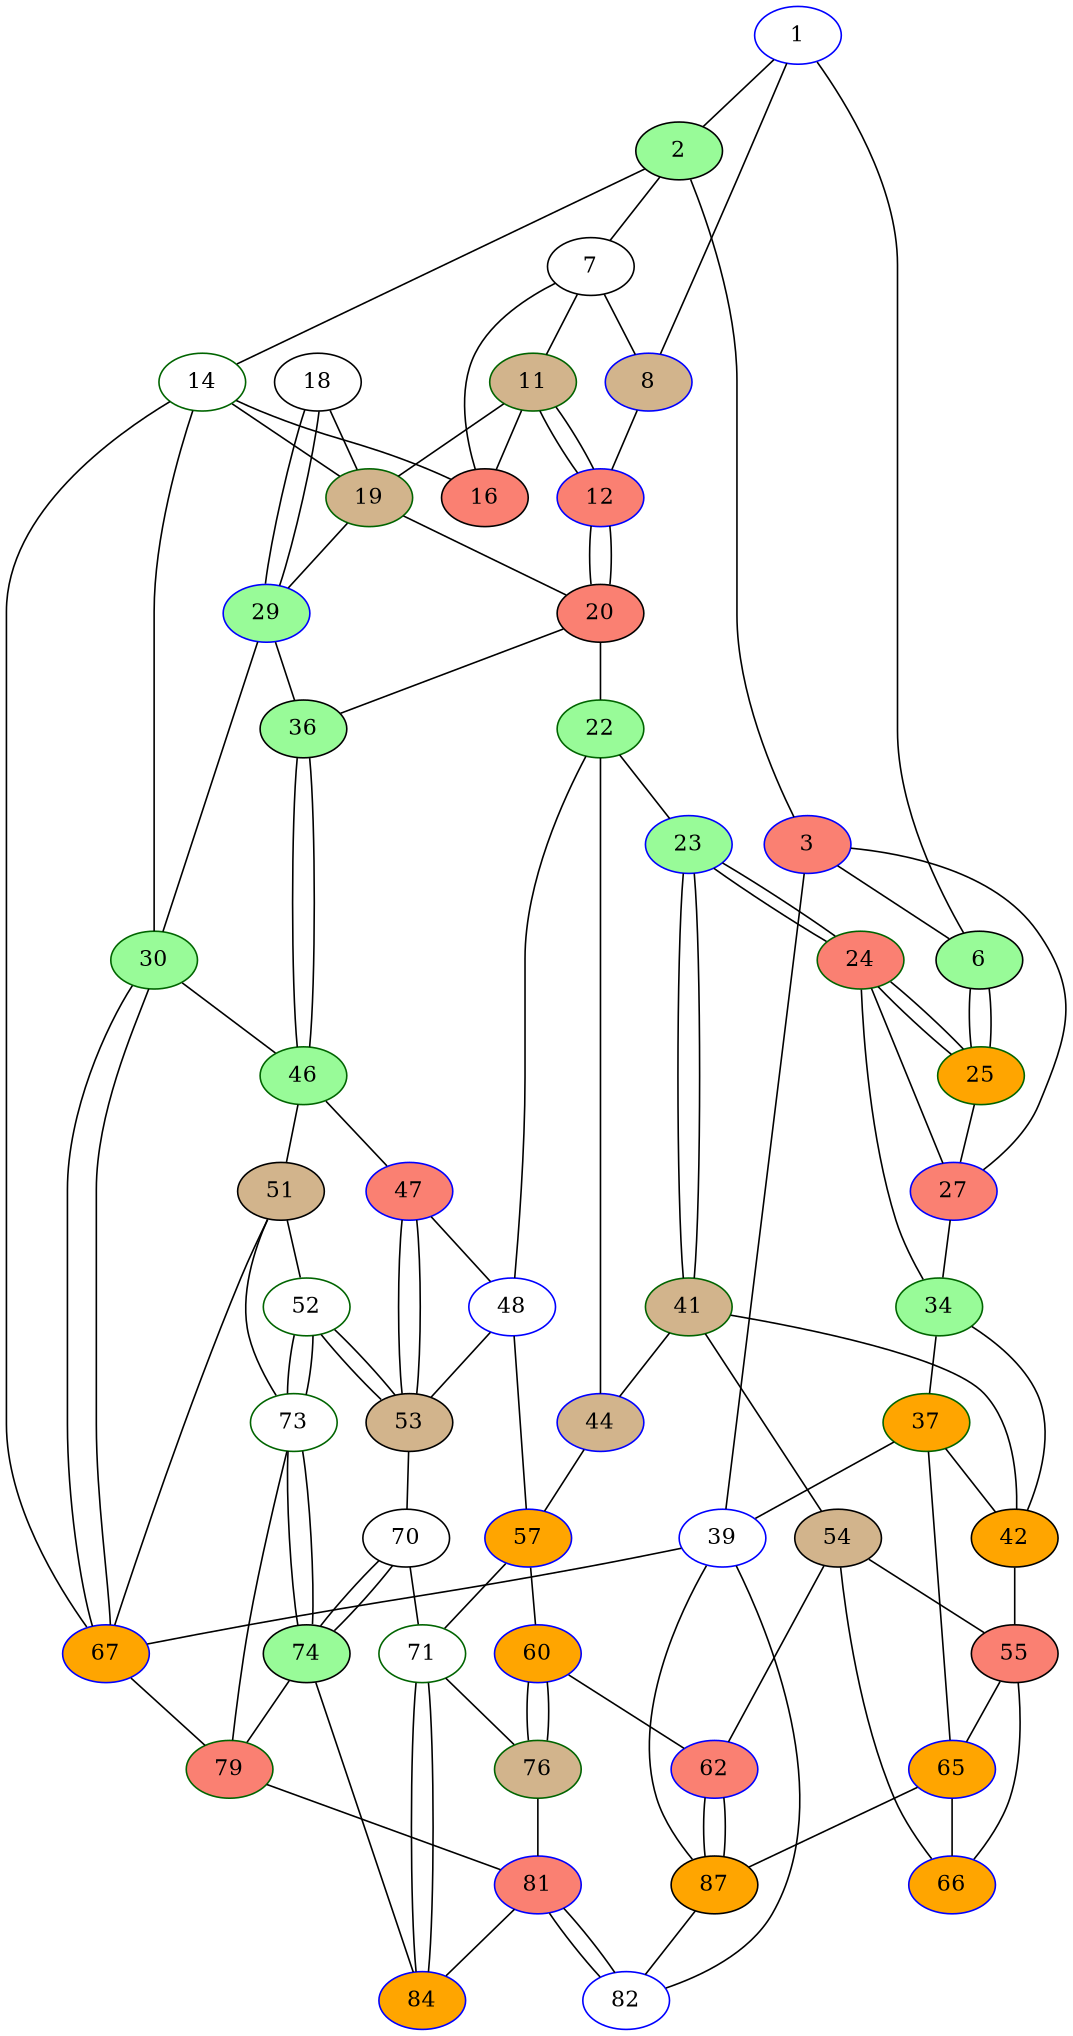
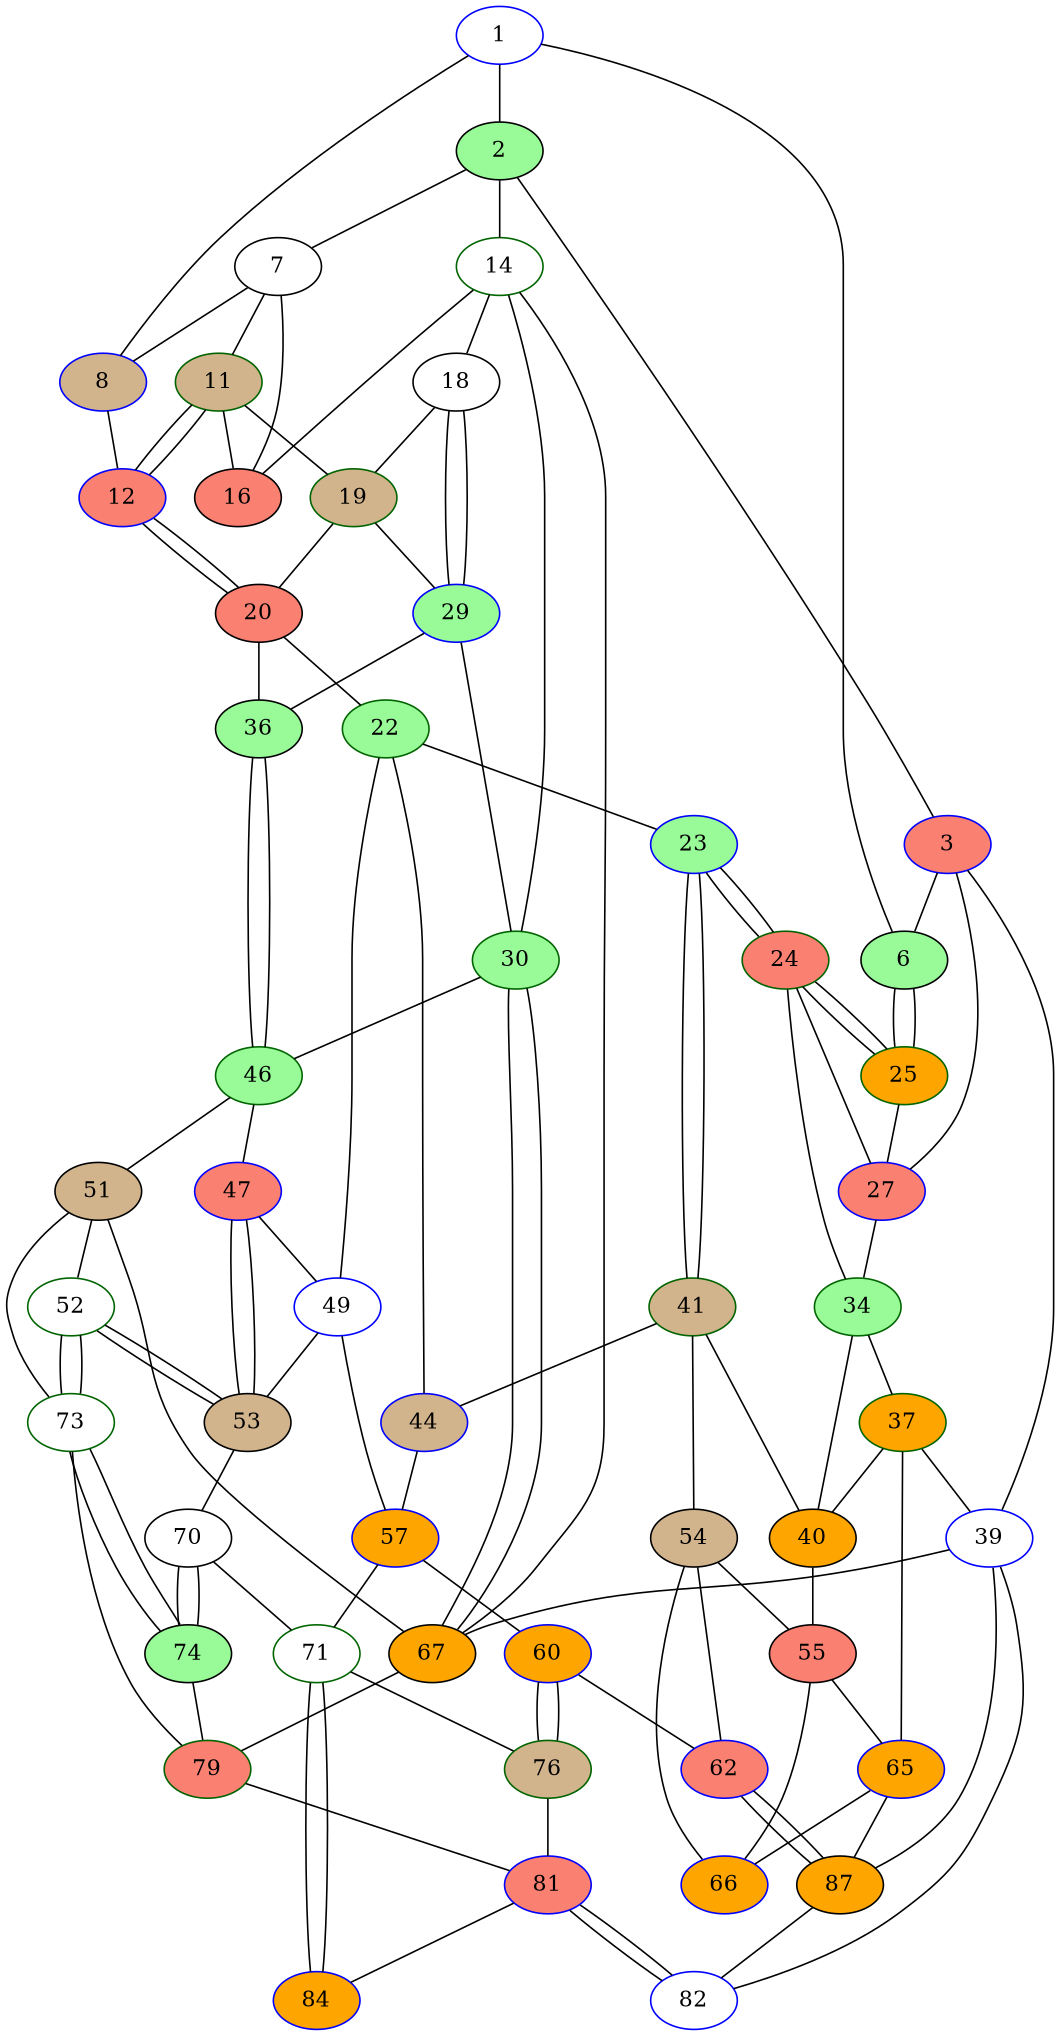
(283, 438) -> (478, 324)
(512, 1307) -> (338, 1307)
(1015, 1538) -> (813, 1538)
(106, 1654) -> (432, 1654)
(367, 1834) -> none
